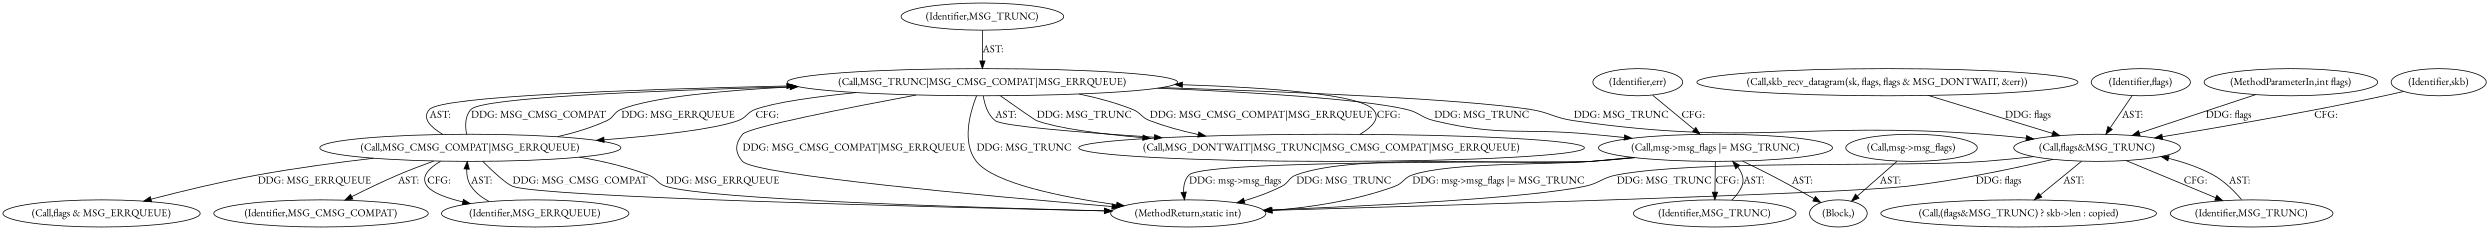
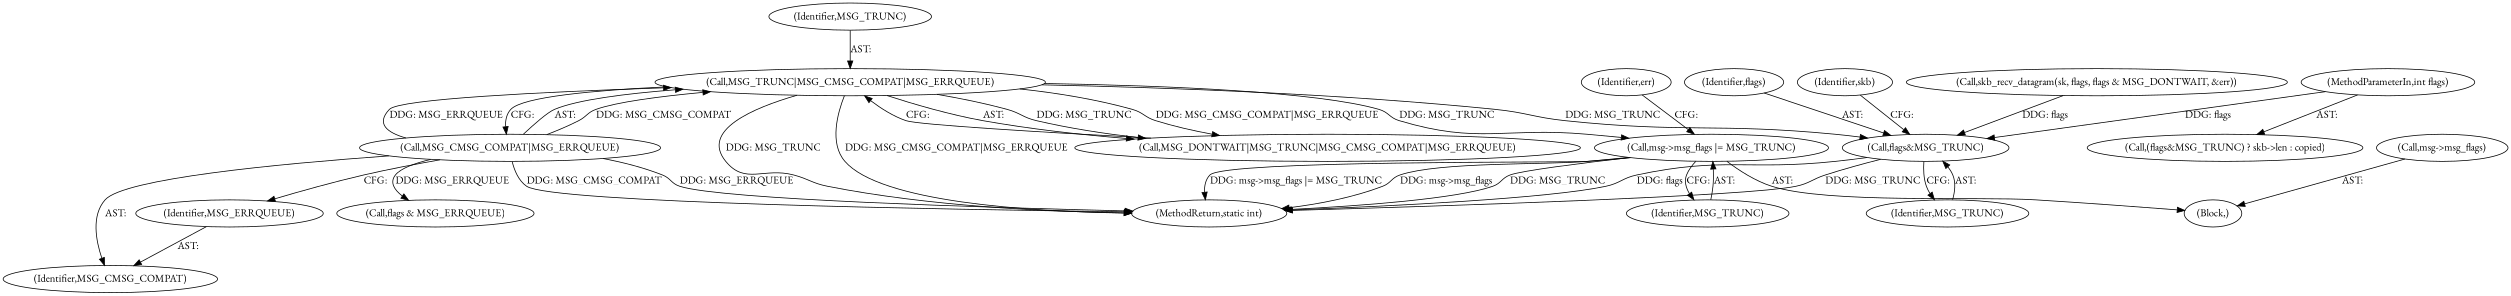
(2061, 178) -> (2311, 113)
(473, 189) -> (173, 244)
